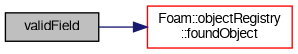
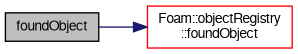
(52, 27) -> (52, 27)
